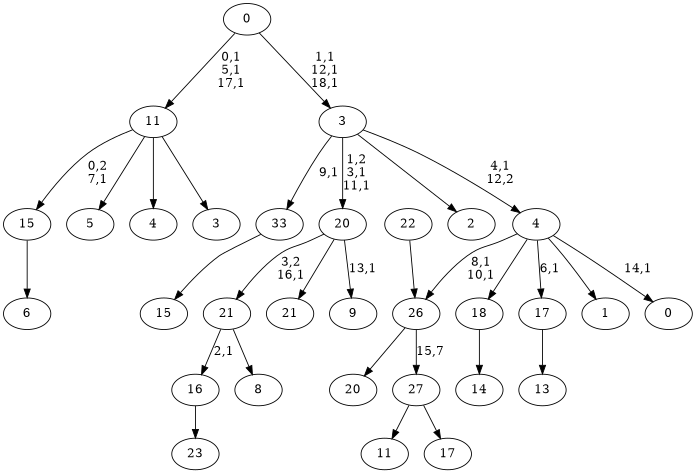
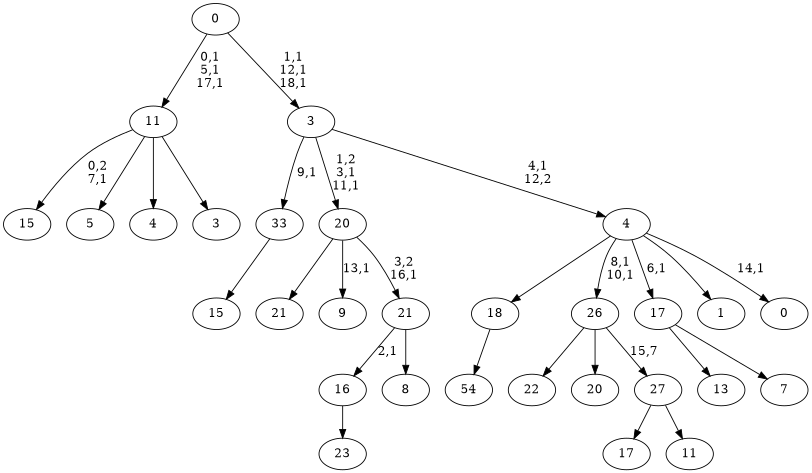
(471, 224) -> none
(412, 265) -> (566, 349)
(27, 314) -> none
(479, 390) -> (469, 390)
none -> (784, 390)
